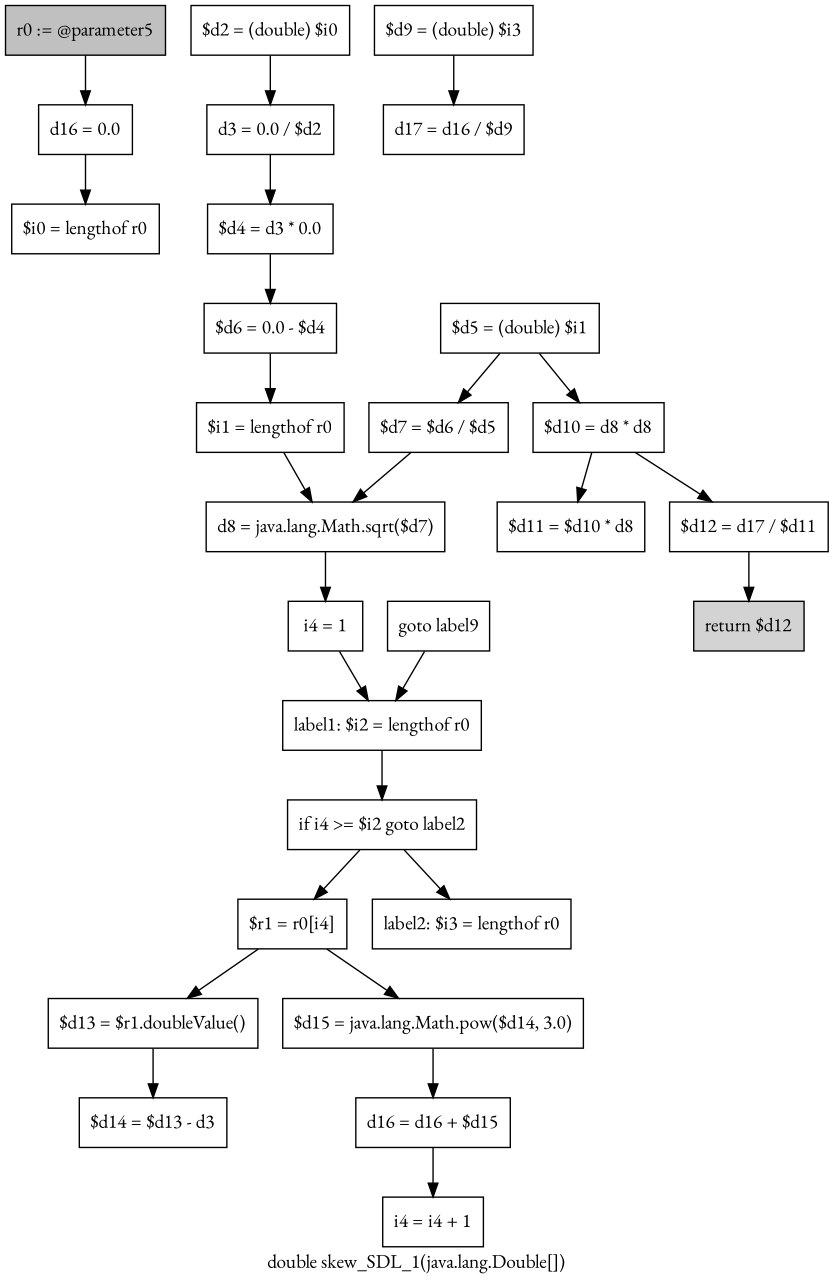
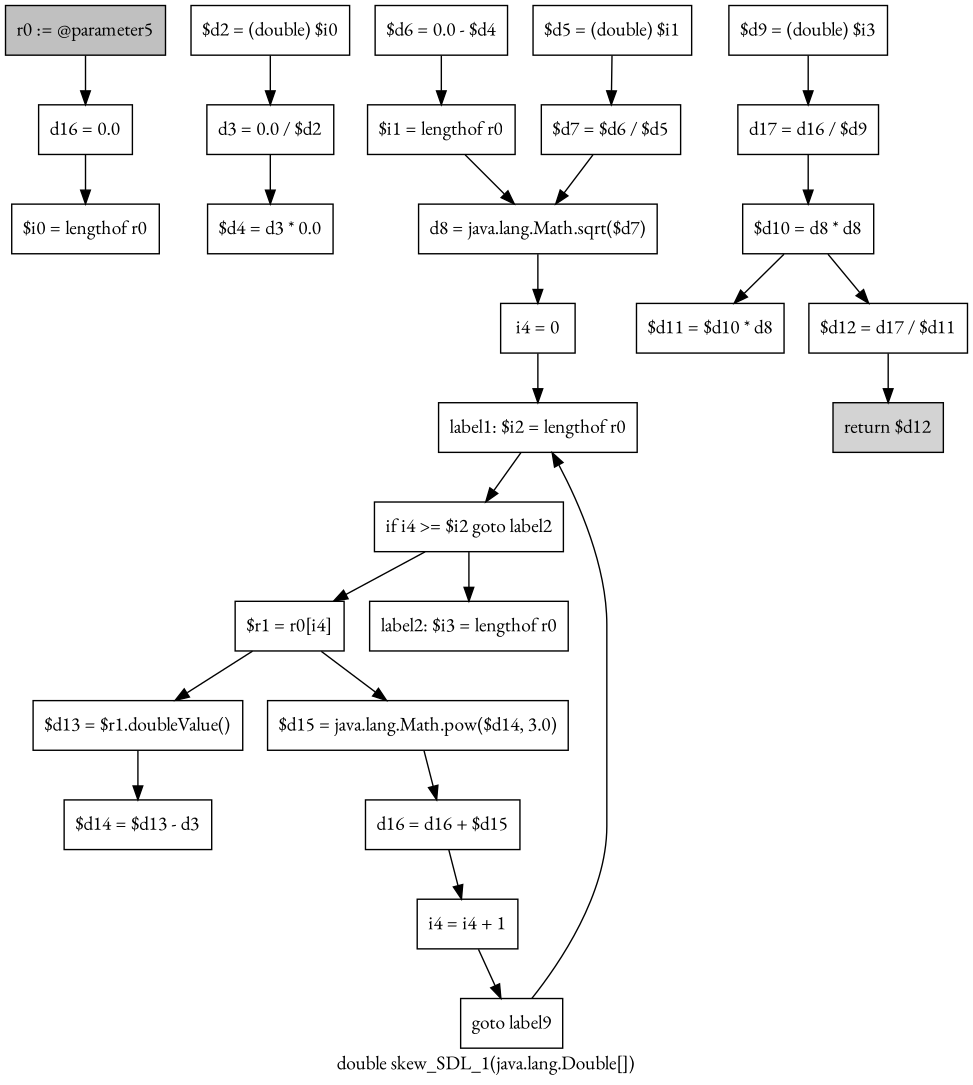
(270, 272) -> none
(555, 373) -> (808, 173)
(325, 626) -> (538, 328)
none -> (487, 968)
